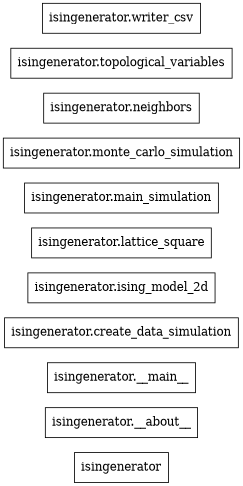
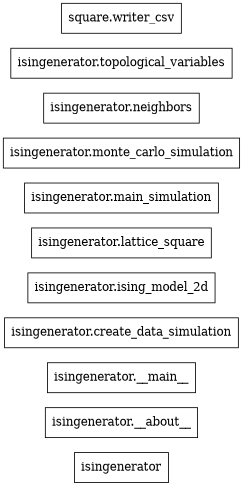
(121, 18) -> (121, 18)
